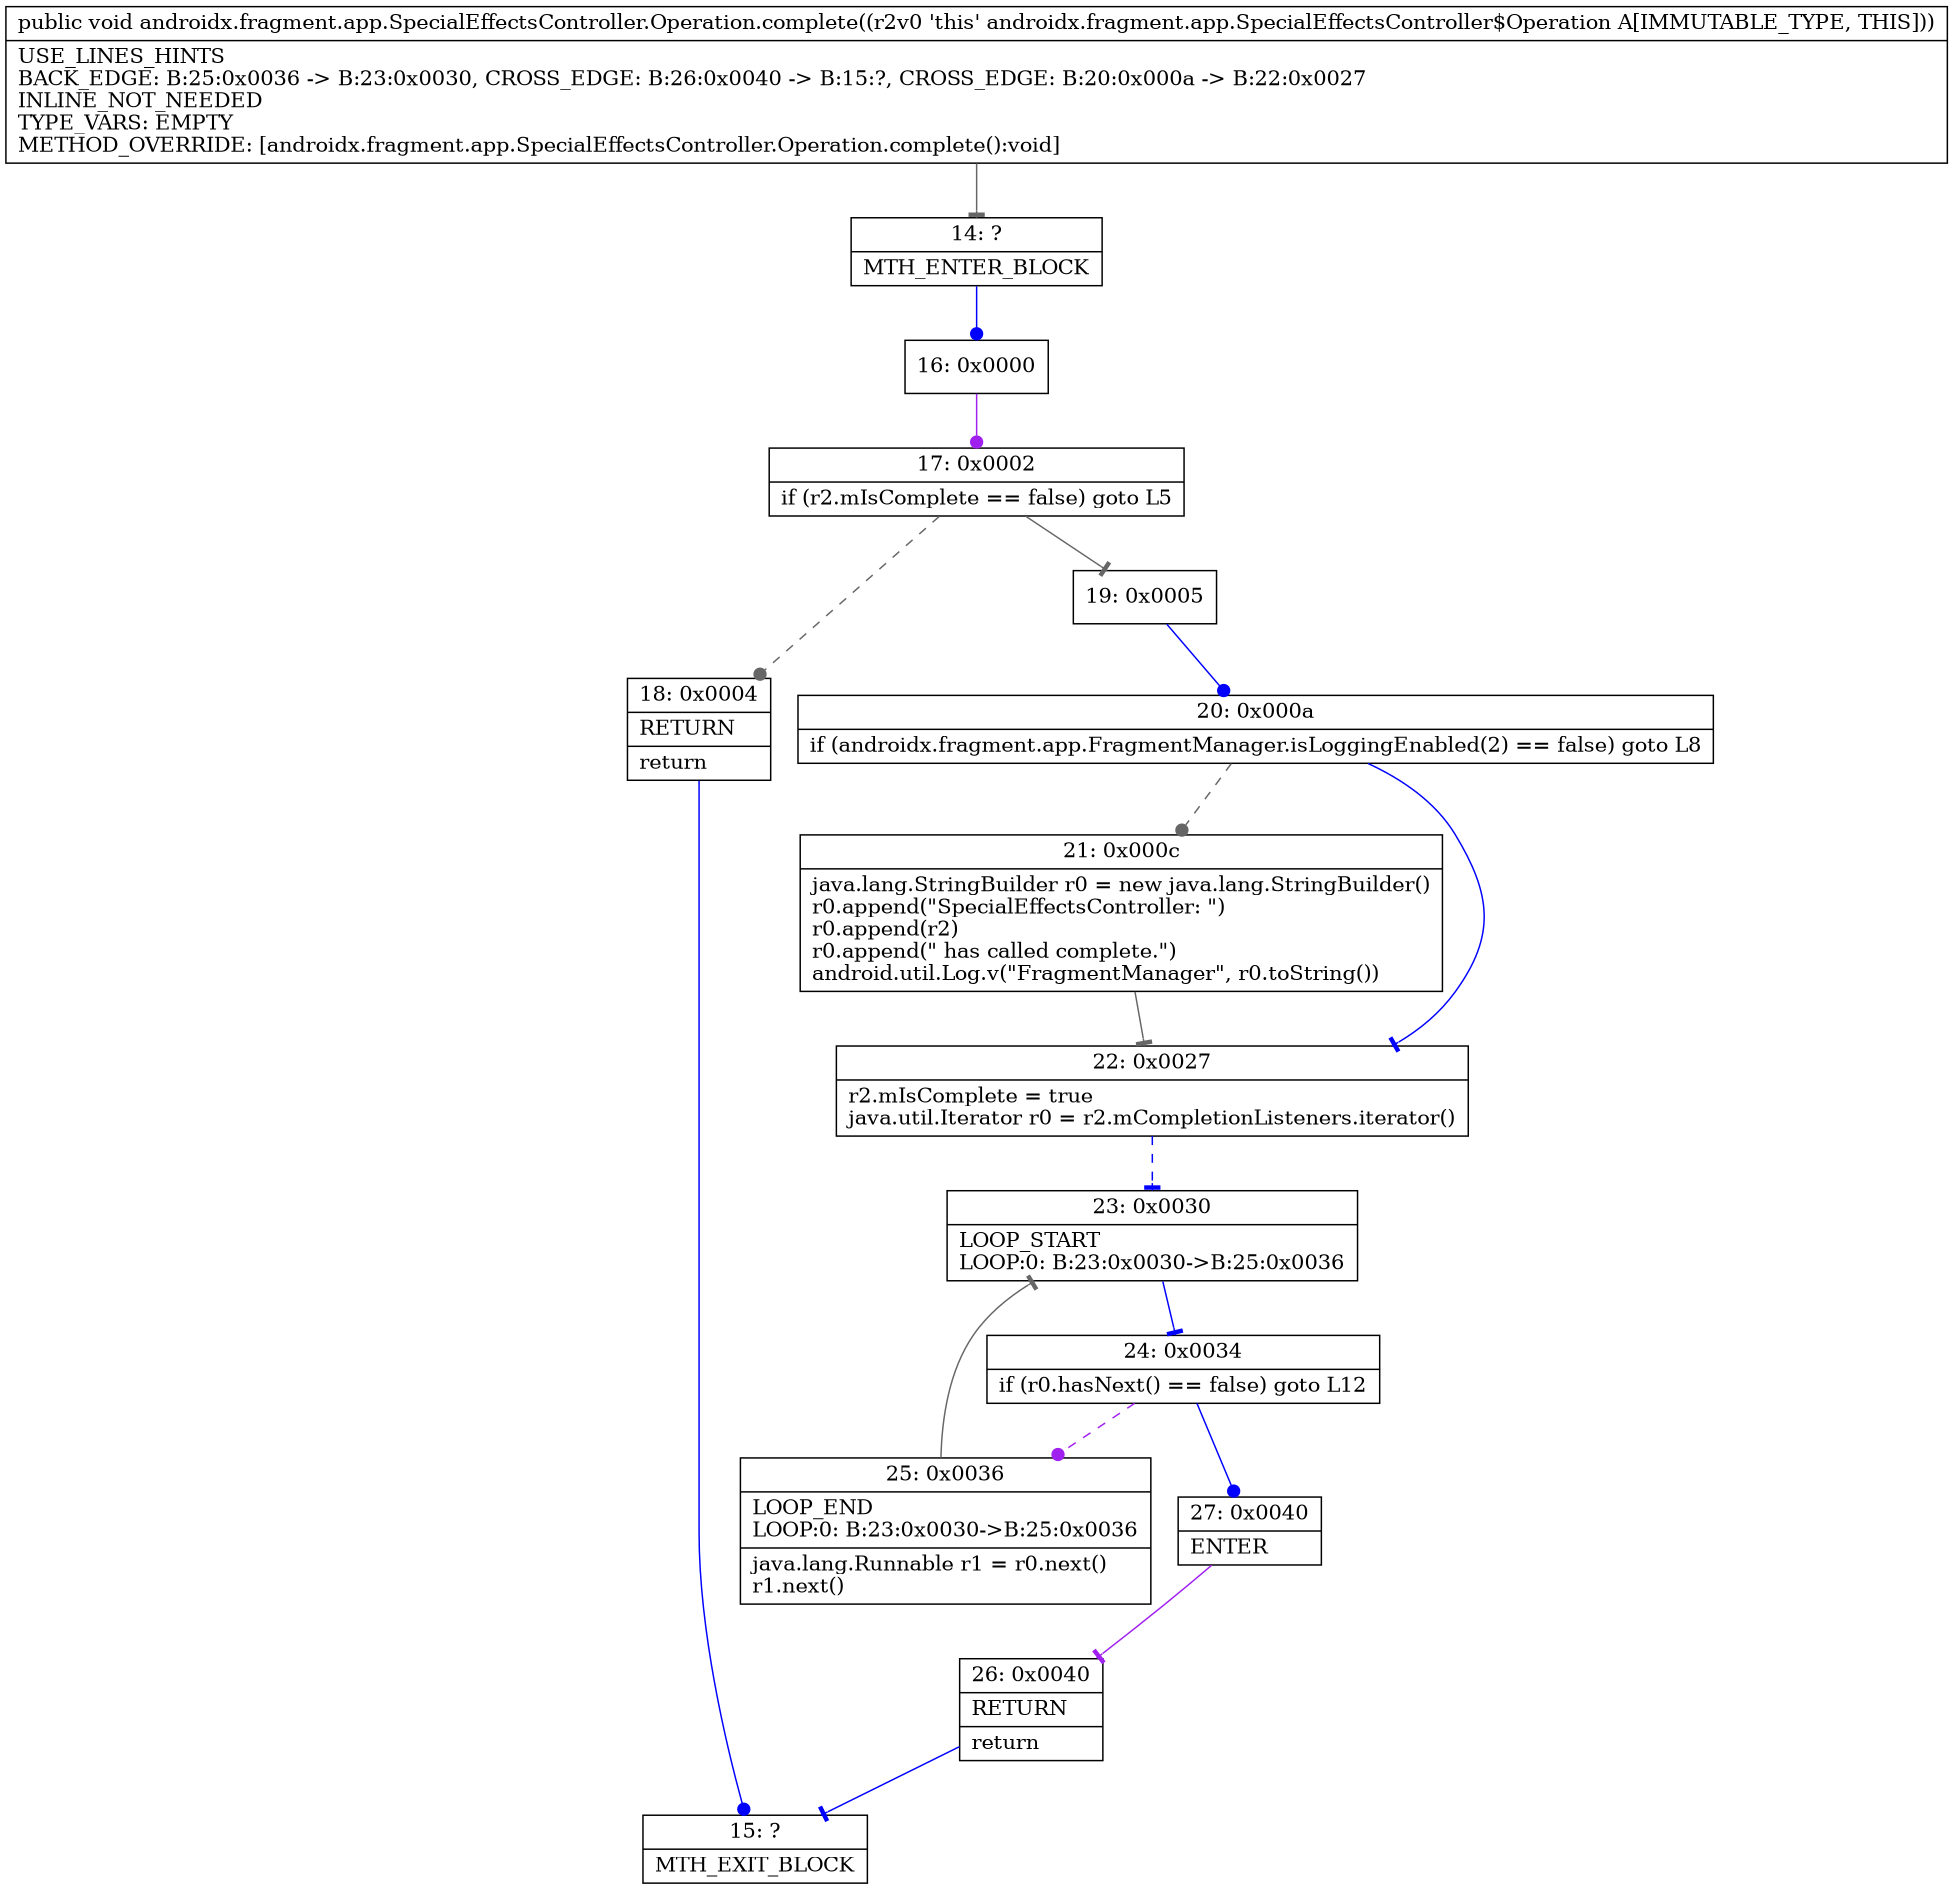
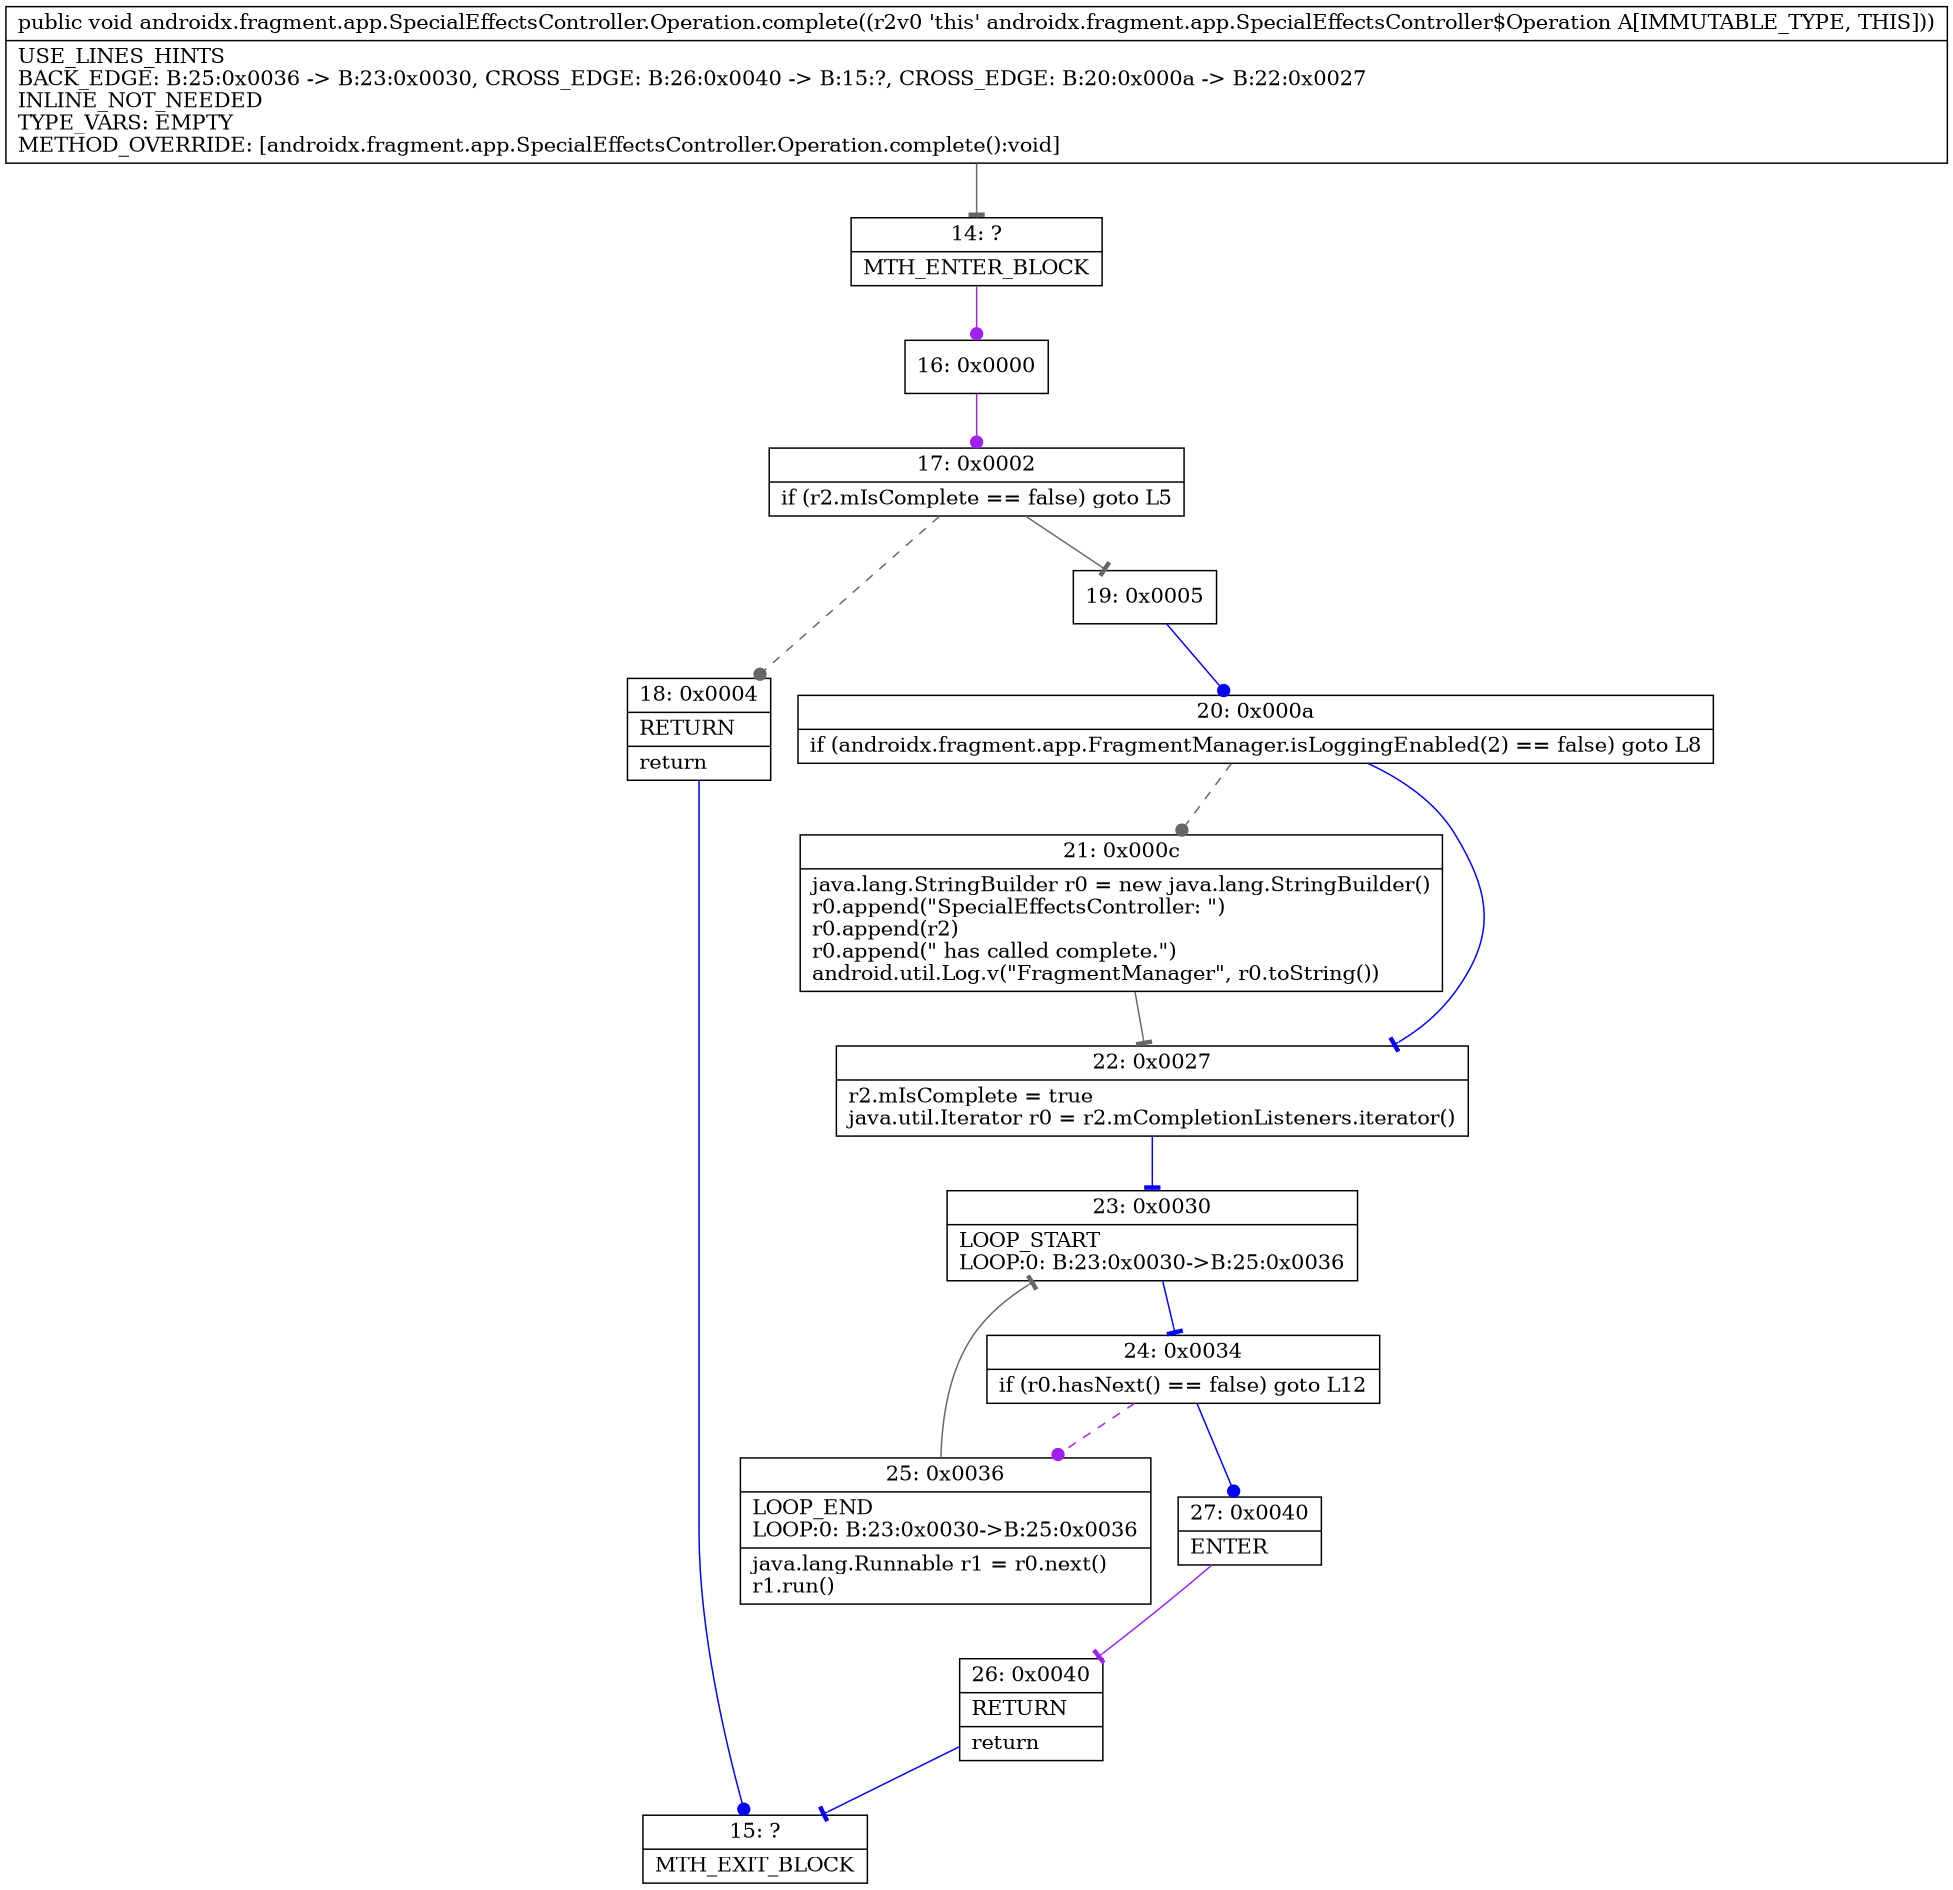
(977, 307) -> (977, 307)
(1152, 1160) -> (1152, 1160)
(799, 1586) -> (794, 1586)
